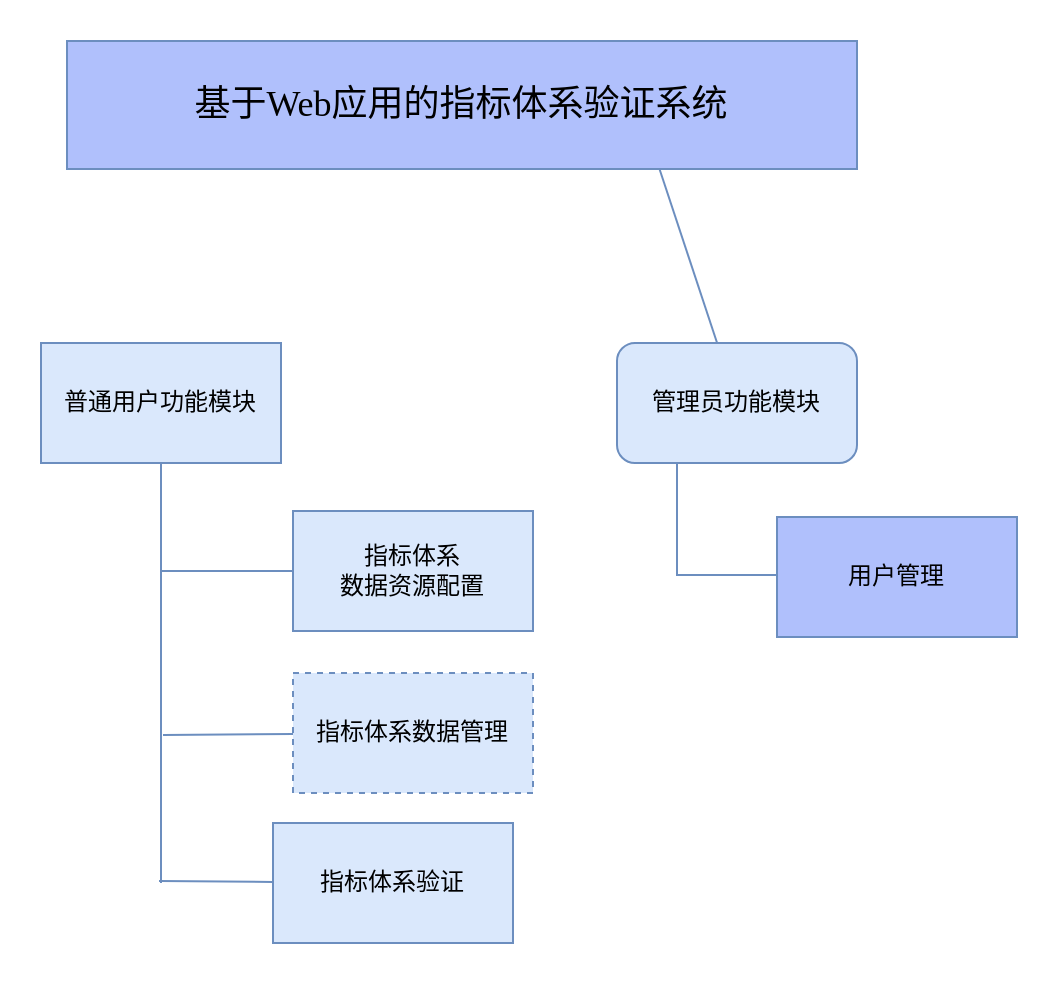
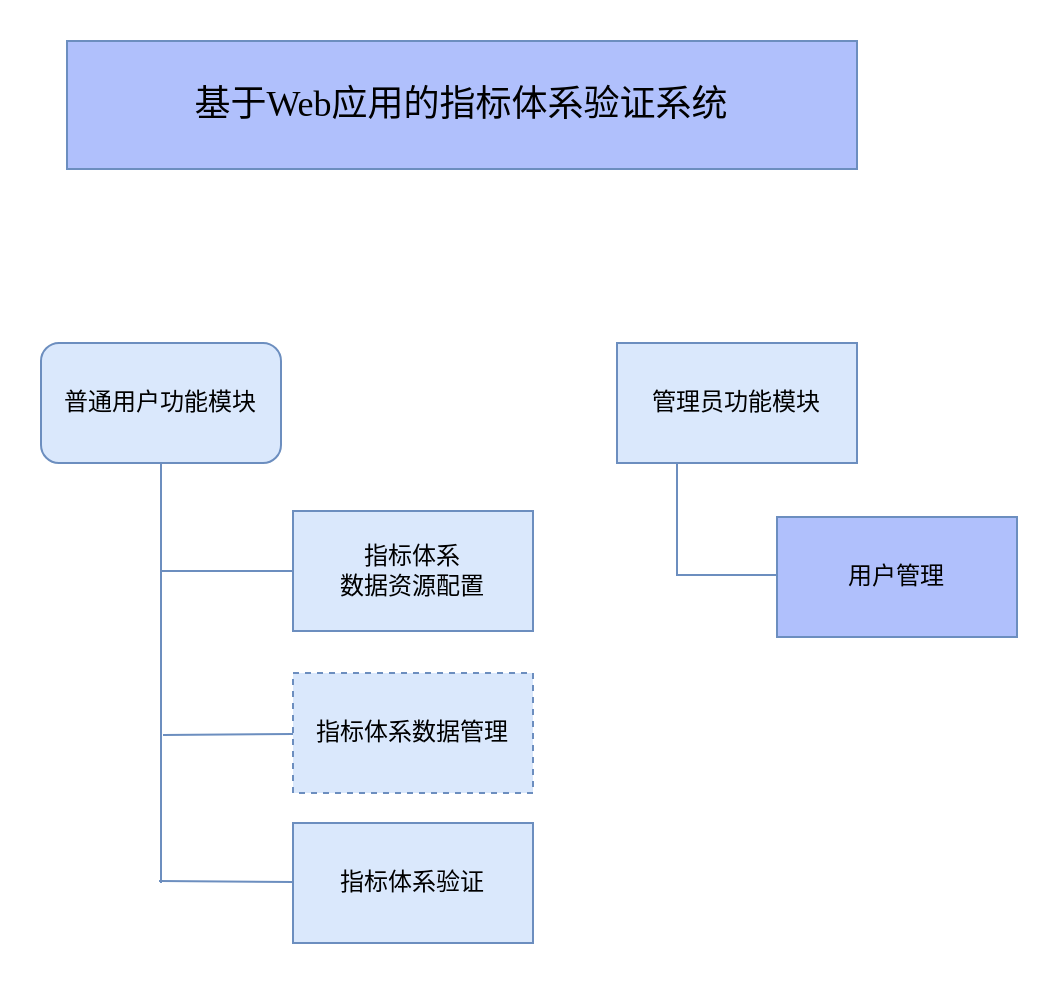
(688, 256) -> none
(161, 403) -> (161, 403)
(737, 403) -> (737, 403)
(393, 883) -> (413, 883)
